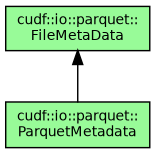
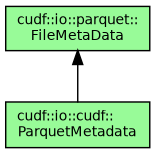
(78, 125) -> (78, 125)
